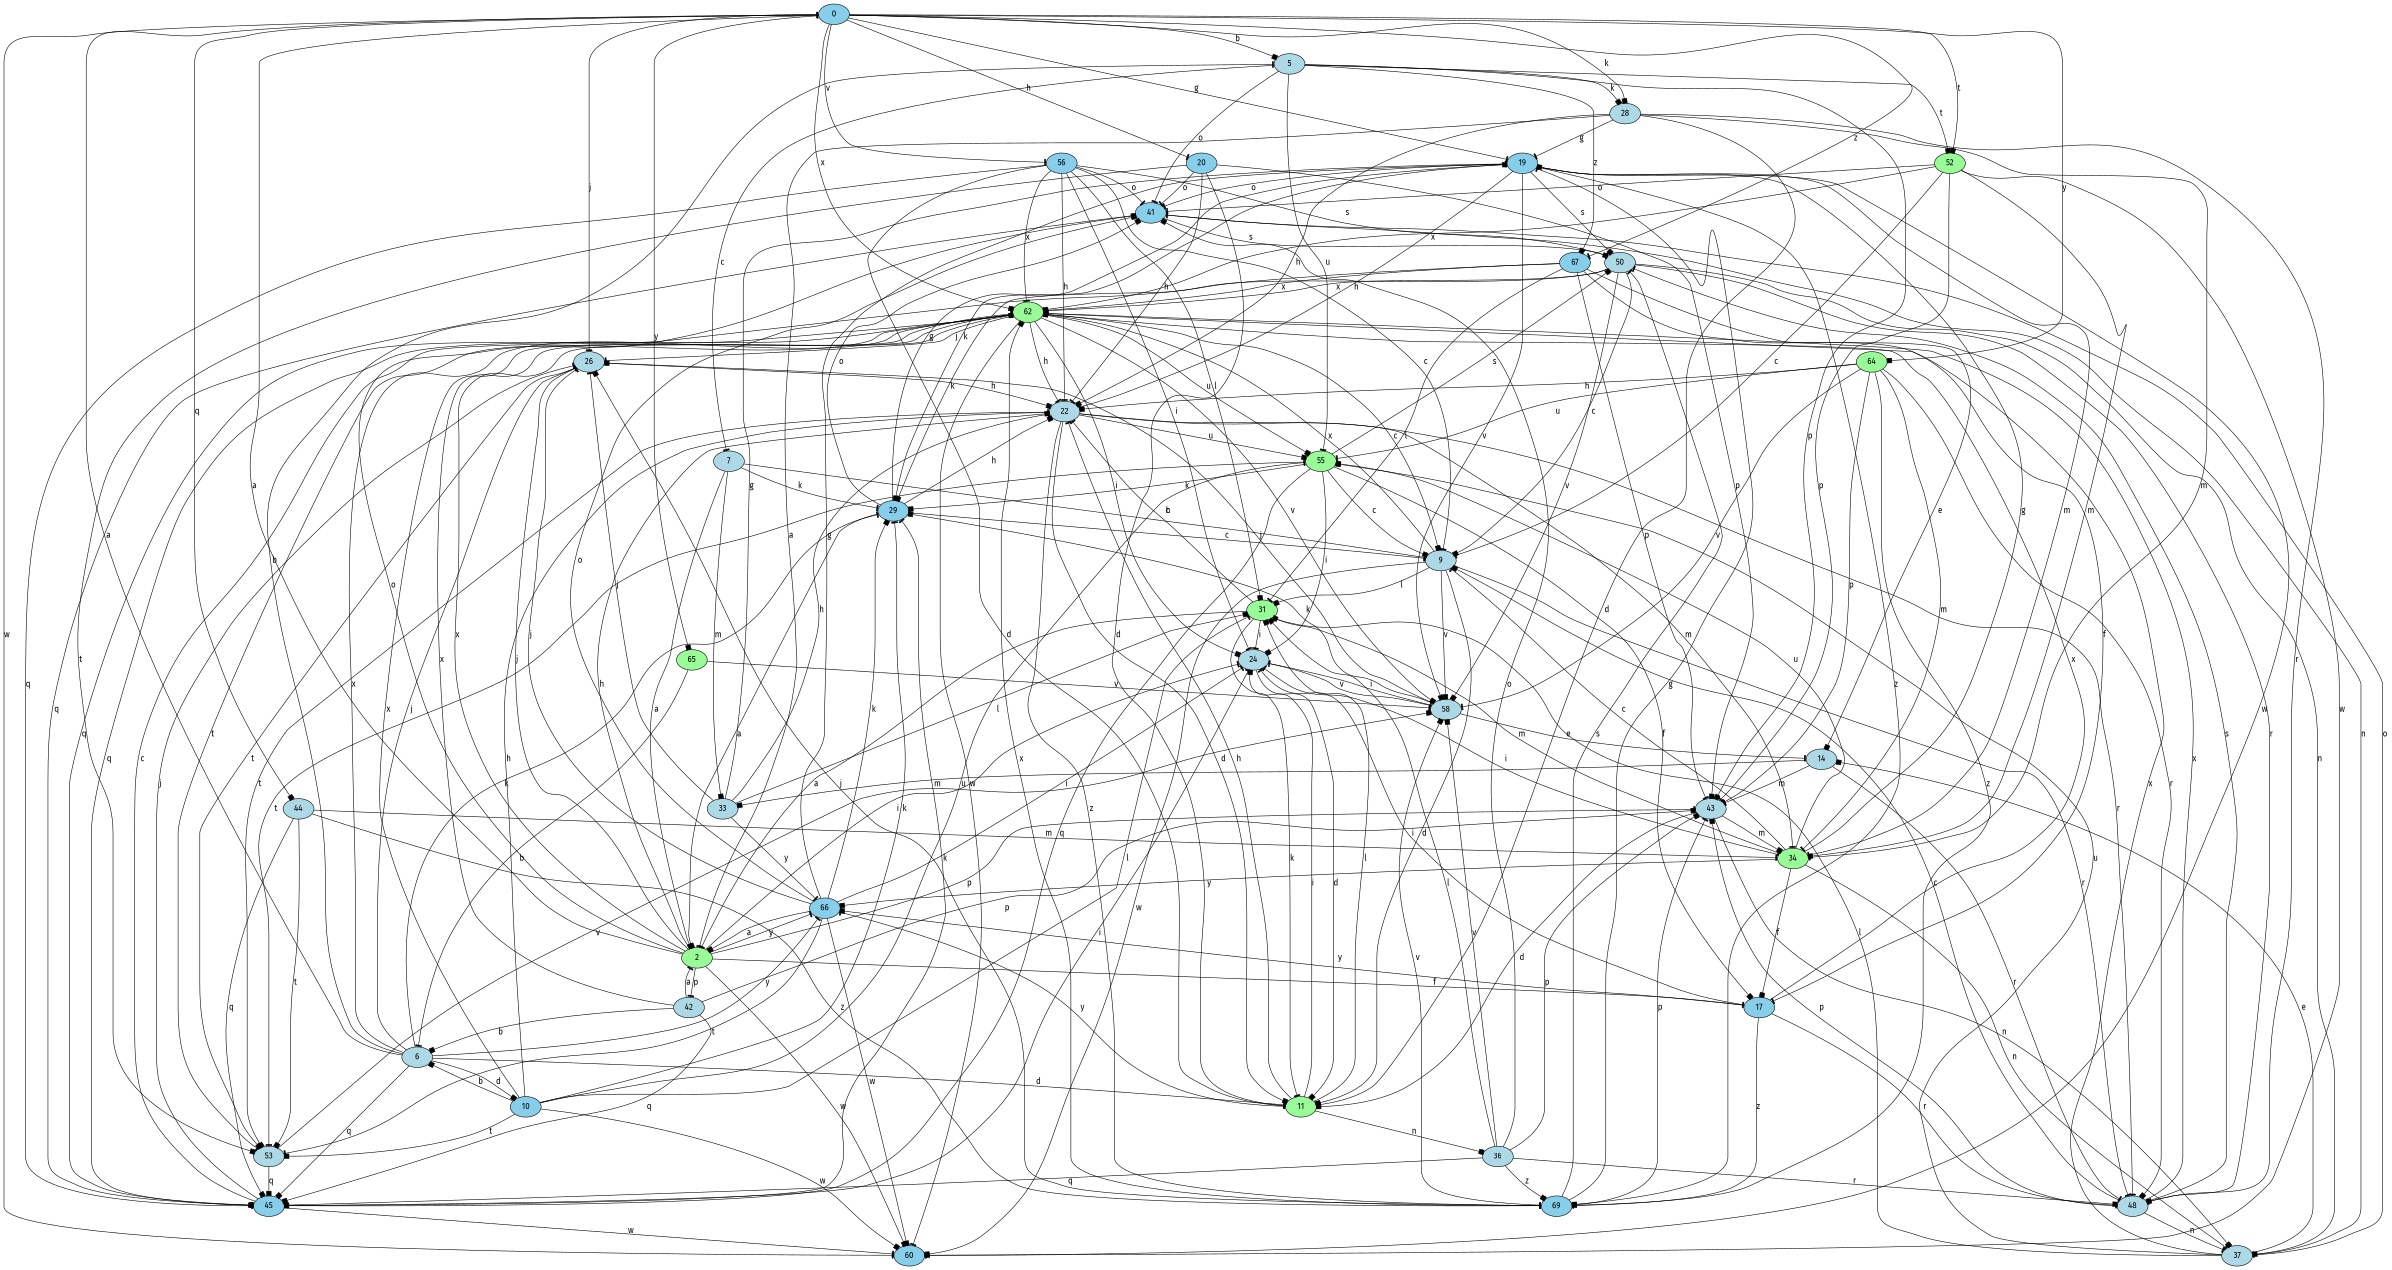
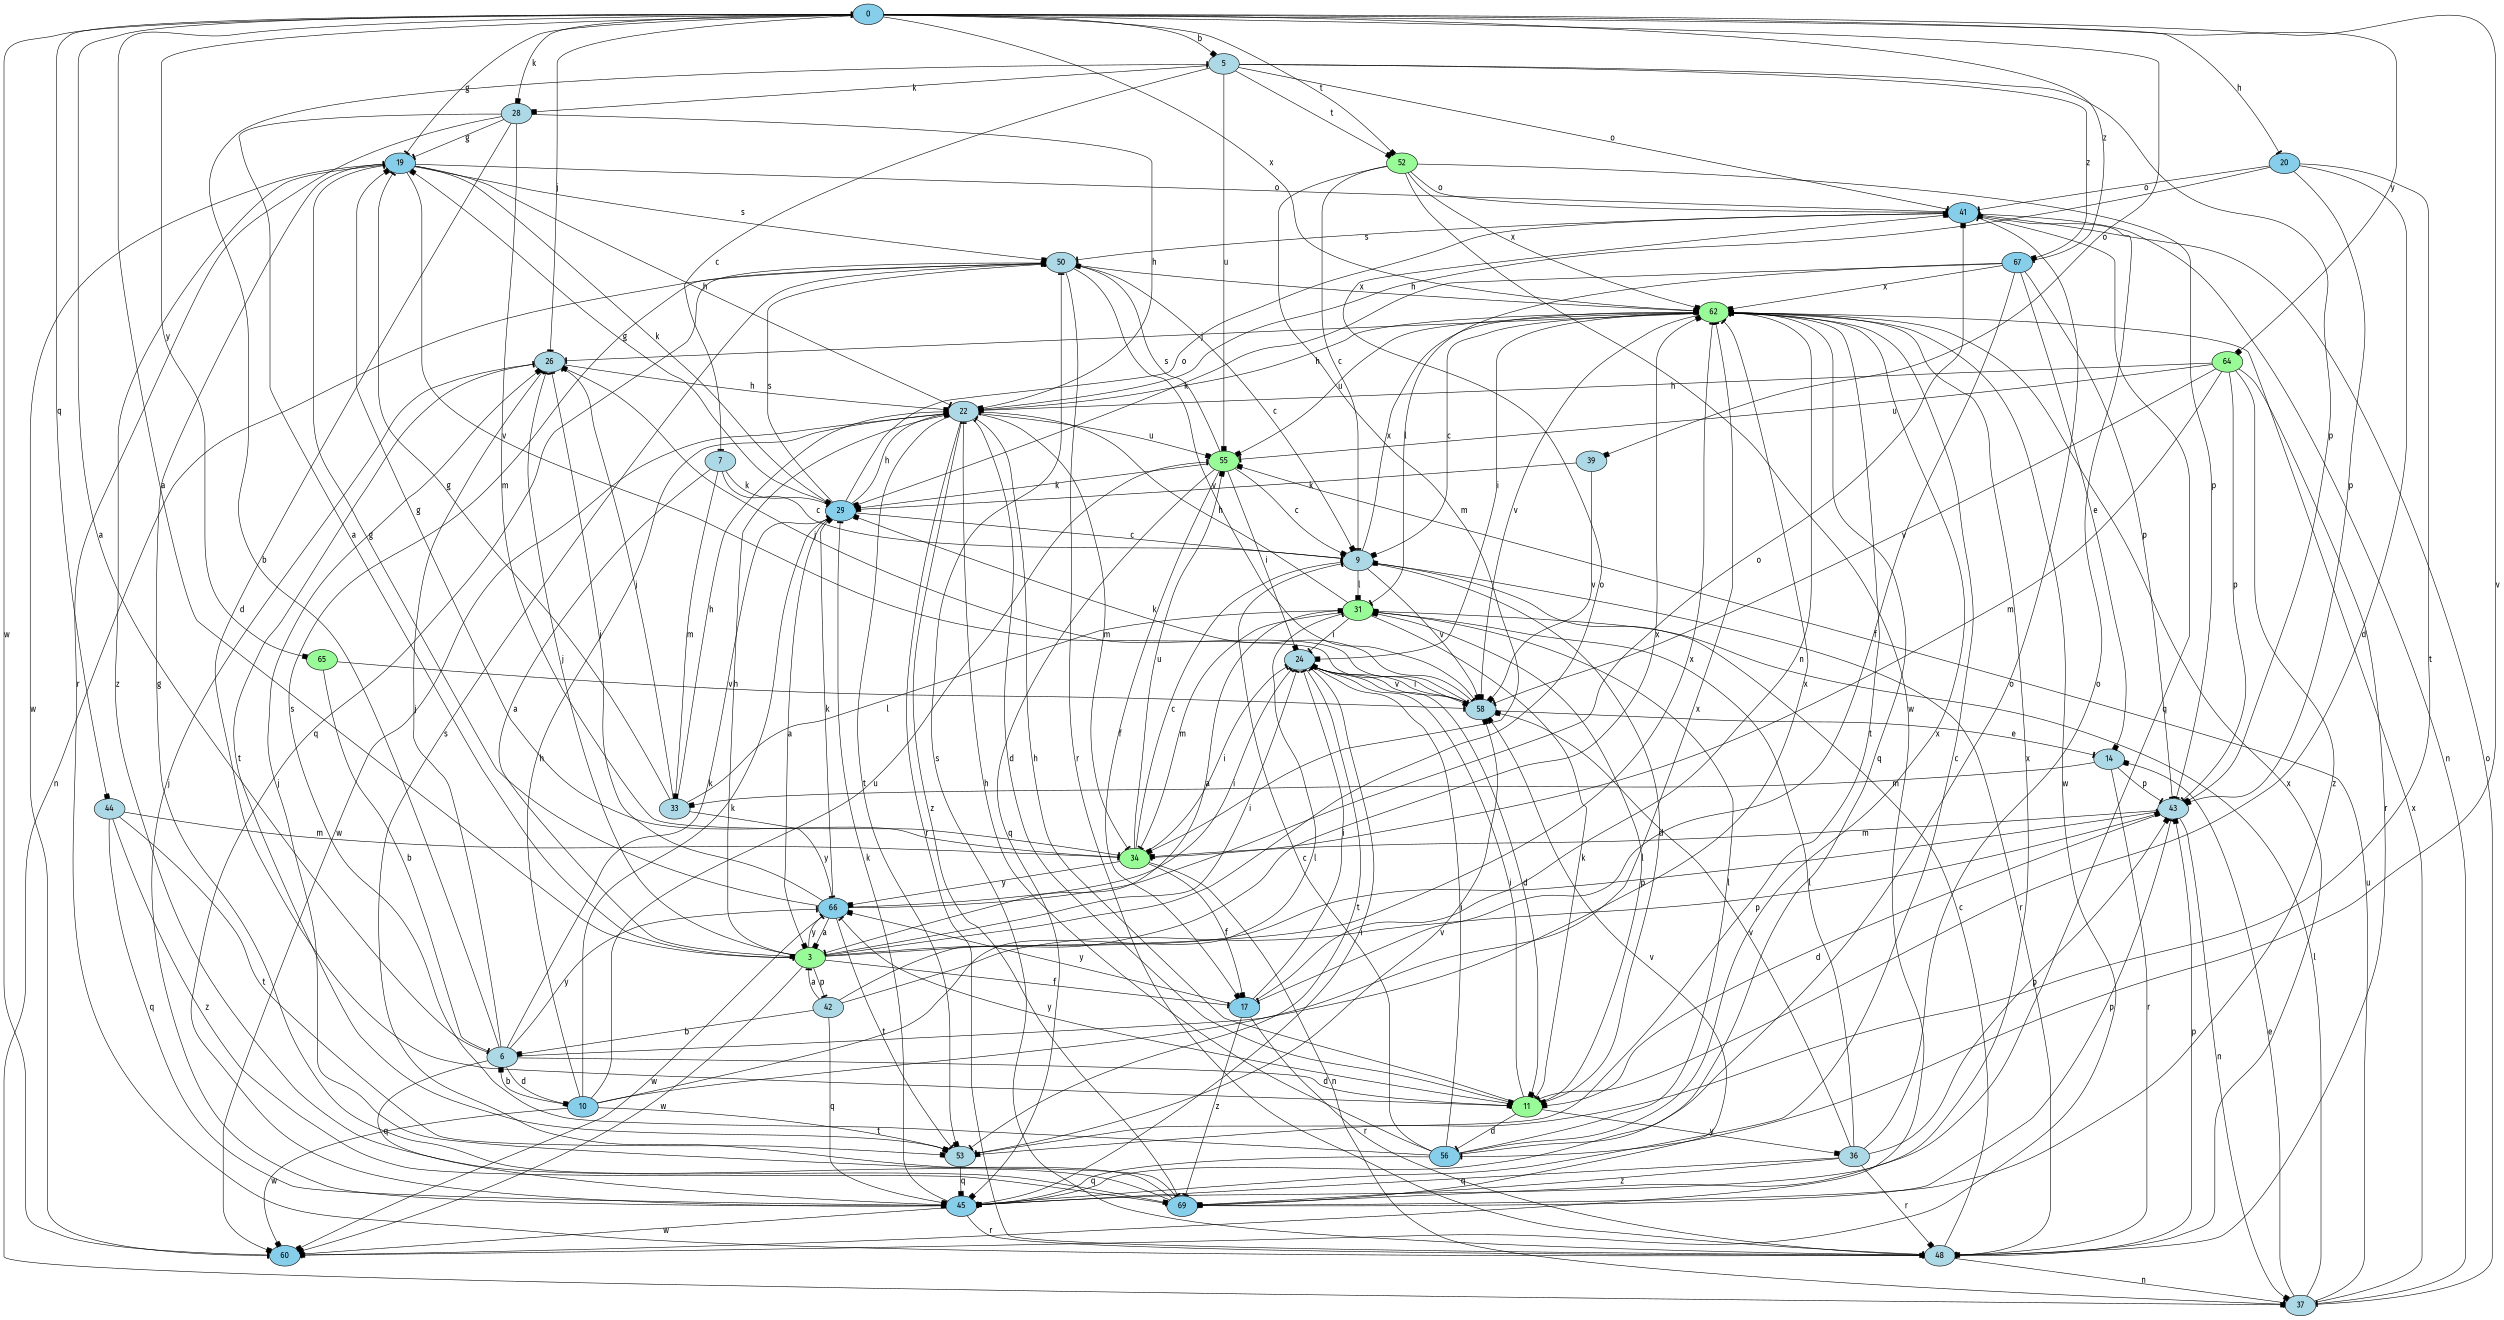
(1318, 259) -> (1224, 260)
none -> (796, 295)
(2049, 325) -> none
none -> (1591, 461)
(1561, 493) -> (1223, 513)
(597, 601) -> (1298, 1001)
(985, 607) -> (1487, 1131)
(2074, 660) -> (1802, 660)
(1782, 784) -> (2145, 784)
(1134, 905) -> (429, 692)
(697, 958) -> (810, 958)
(1414, 1132) -> (1712, 1132)
none -> (1440, 1253)
